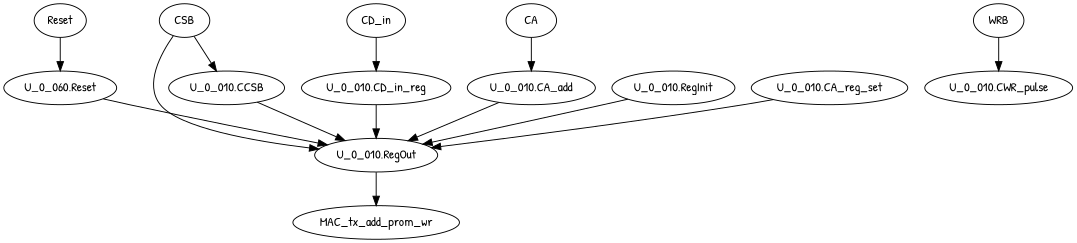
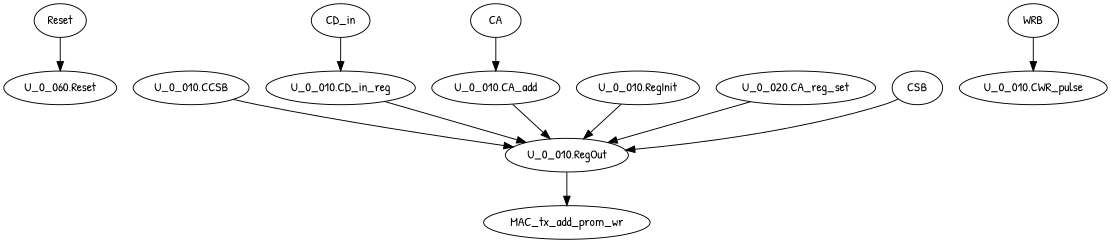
(203, 50) -> none
(830, 88) -> (796, 88)
(211, 122) -> none
